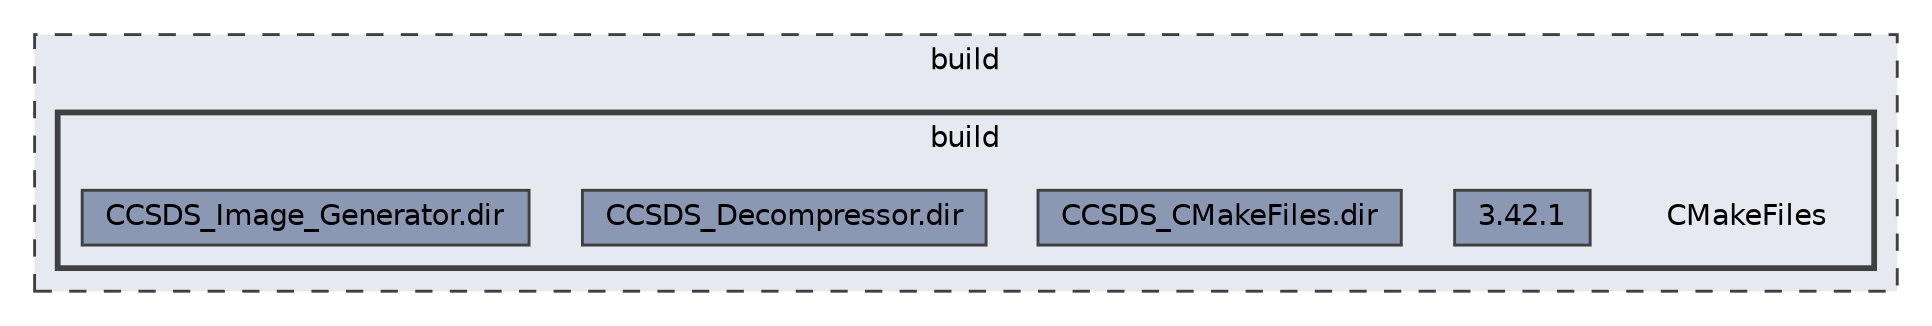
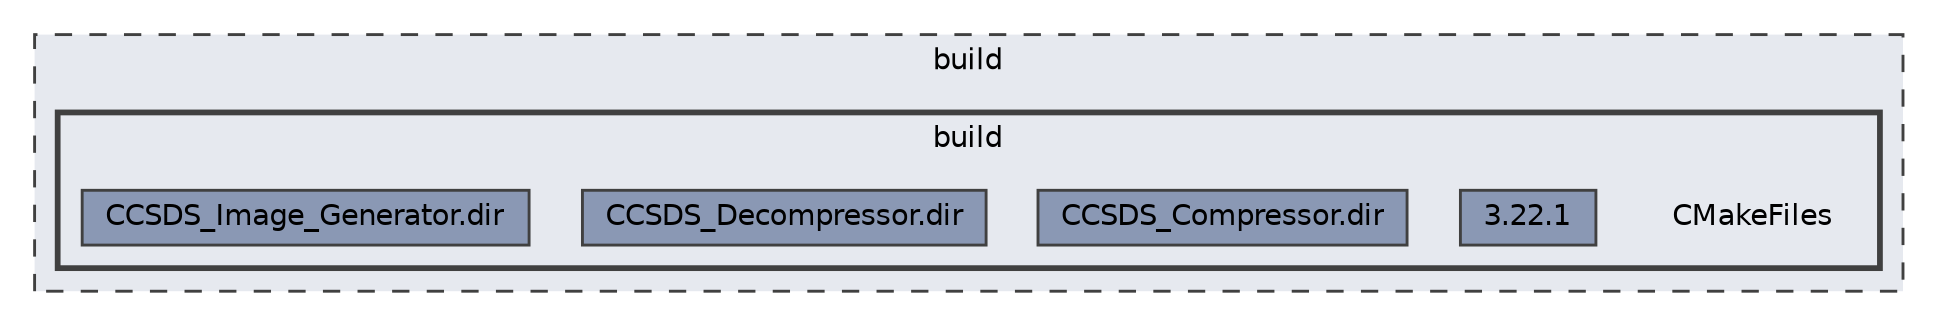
(1220, 218) -> (1223, 218)
(1522, 218) -> (1528, 218)
